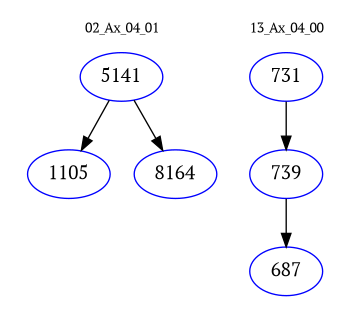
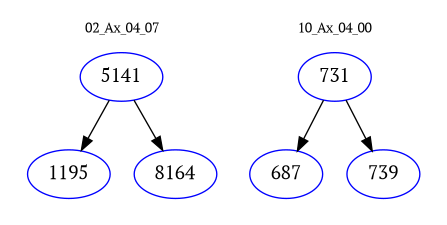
(122, 29) -> (122, 29)
(287, 29) -> (335, 29)
(69, 174) -> (69, 174)
(286, 216) -> (314, 120)
